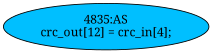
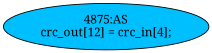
(106, 27) -> (106, 27)
